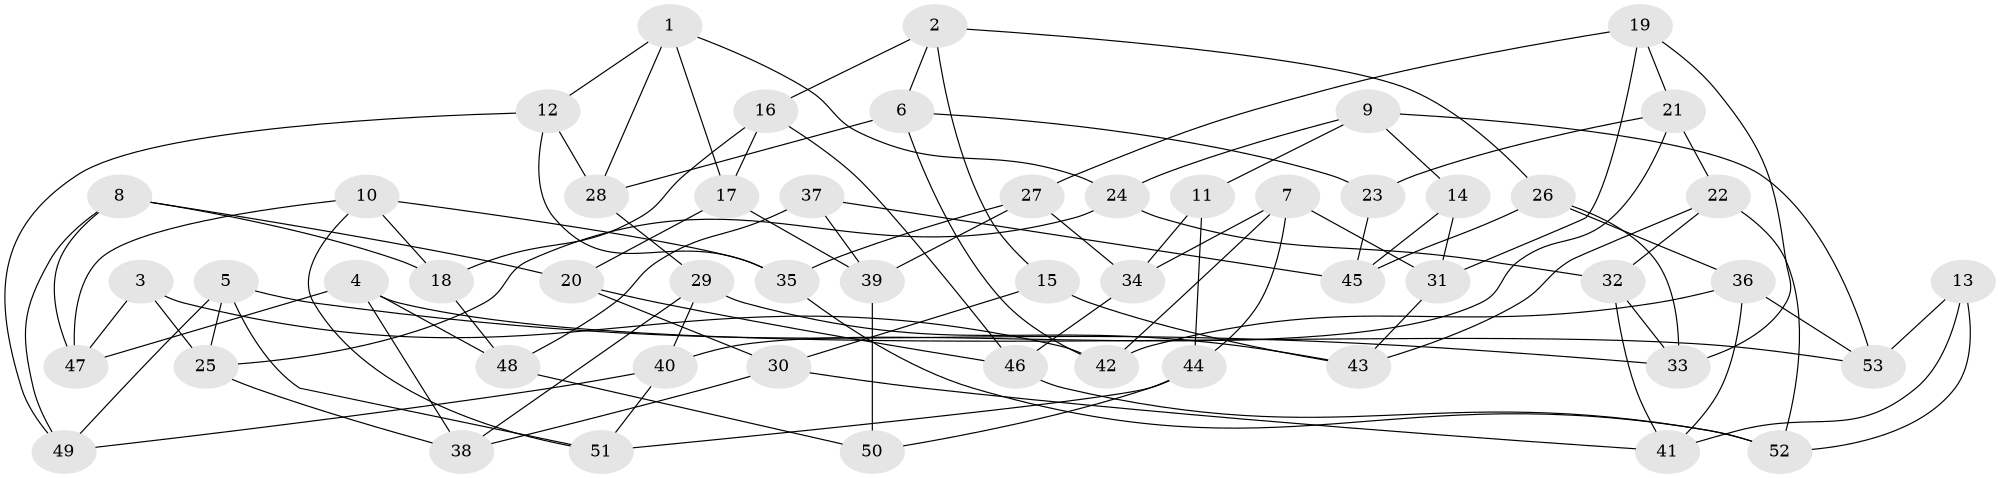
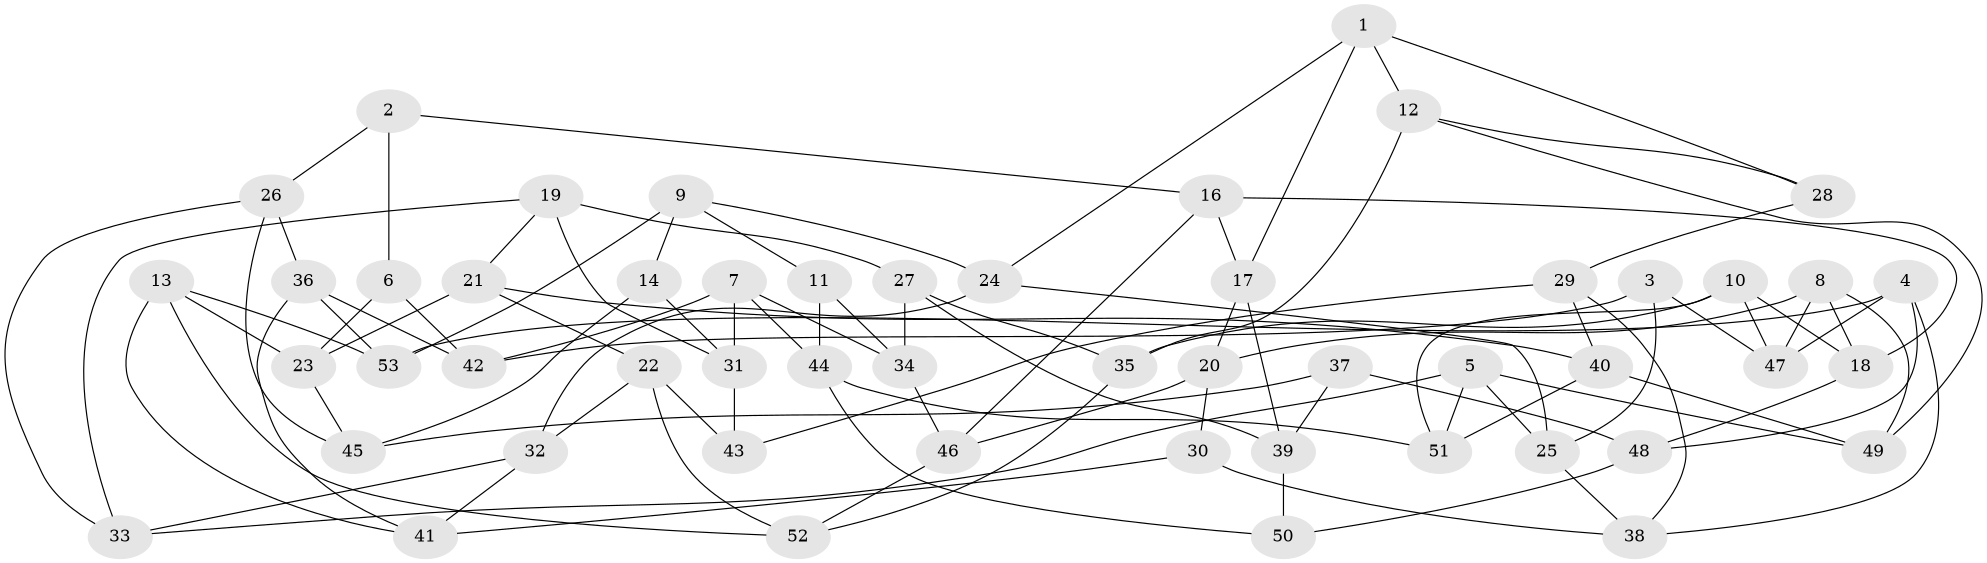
(755, 152) -> none
(1047, 282) -> none
none -> (233, 324)
